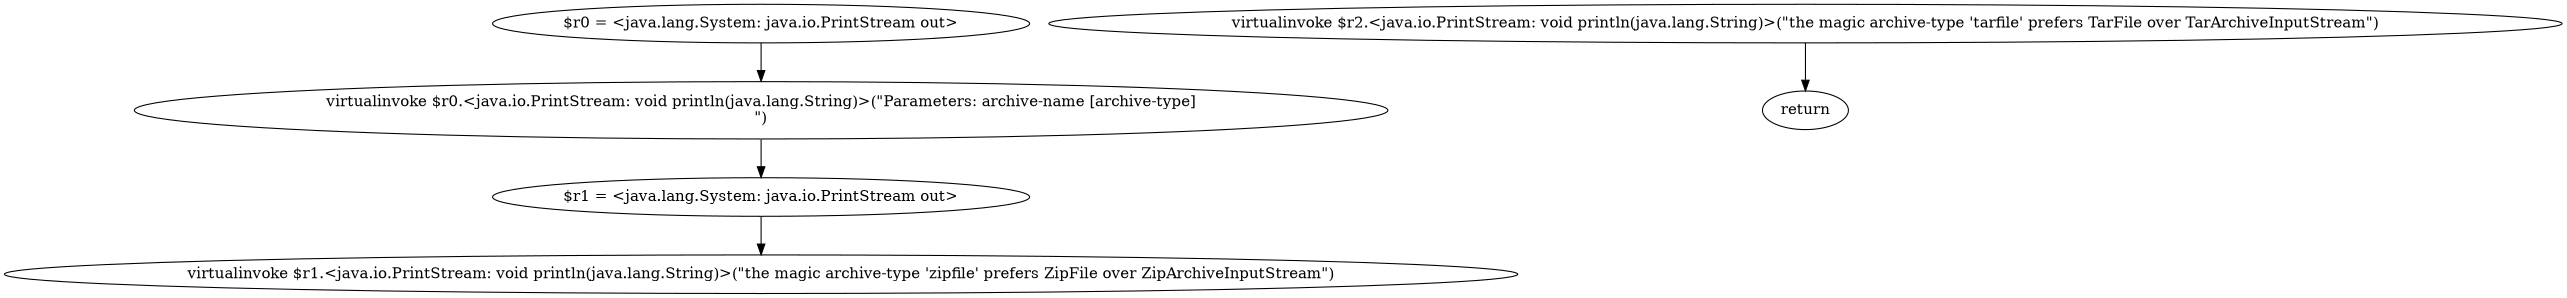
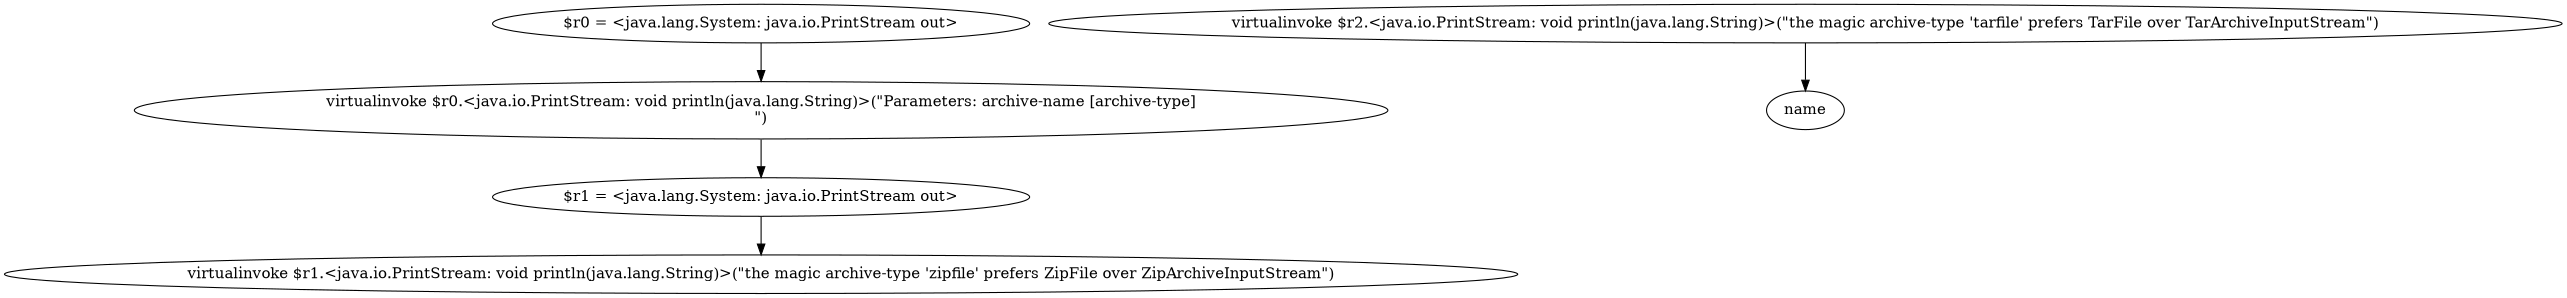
(1805, 110) -> (1805, 110)
